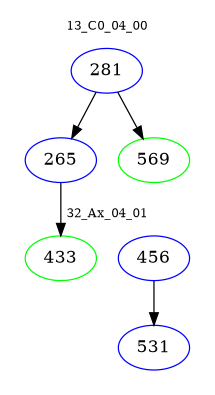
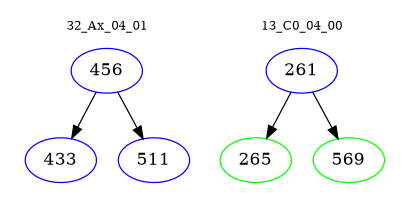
(107, 71) -> (302, 71)
(61, 160) -> (256, 160)
(61, 210) -> (87, 110)
(61, 258) -> (61, 160)
(154, 348) -> (154, 160)
